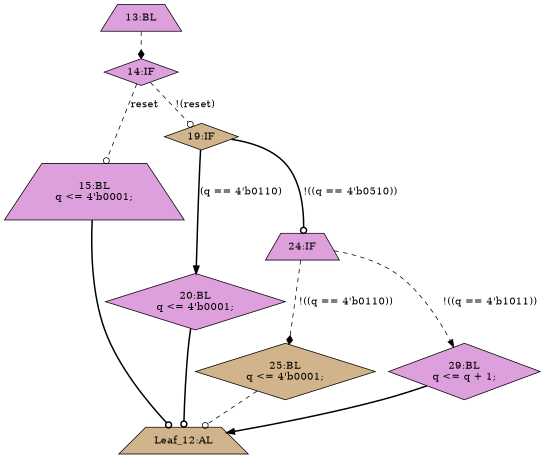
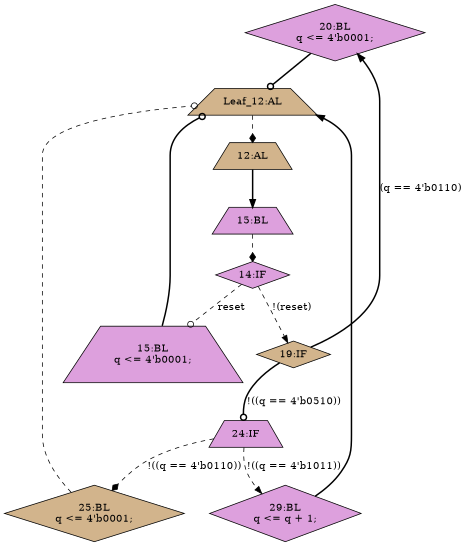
(141, 18) -> (253, 221)
(169, 102) -> (271, 311)
none -> (253, 156)
